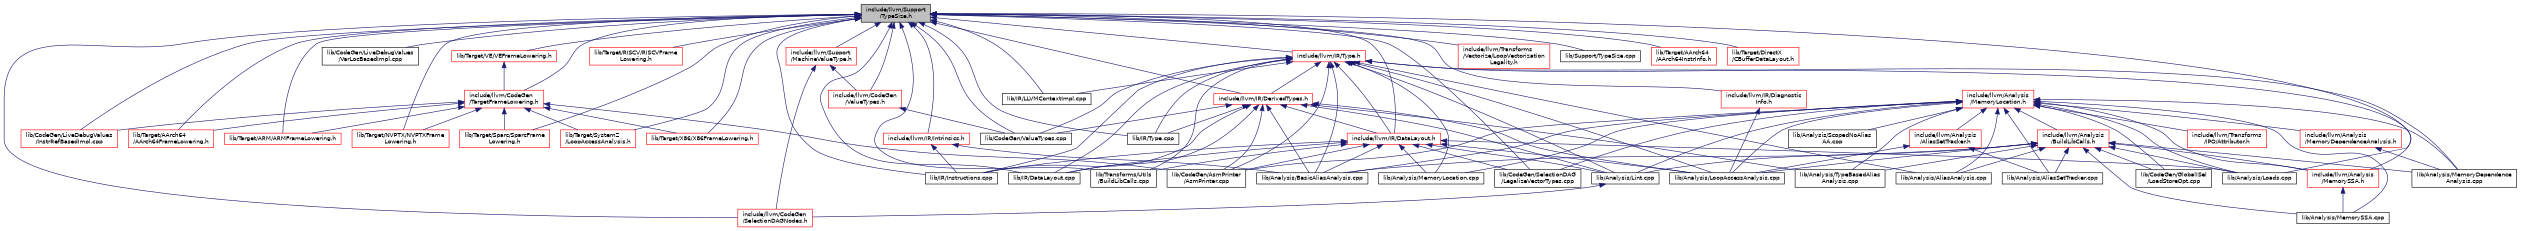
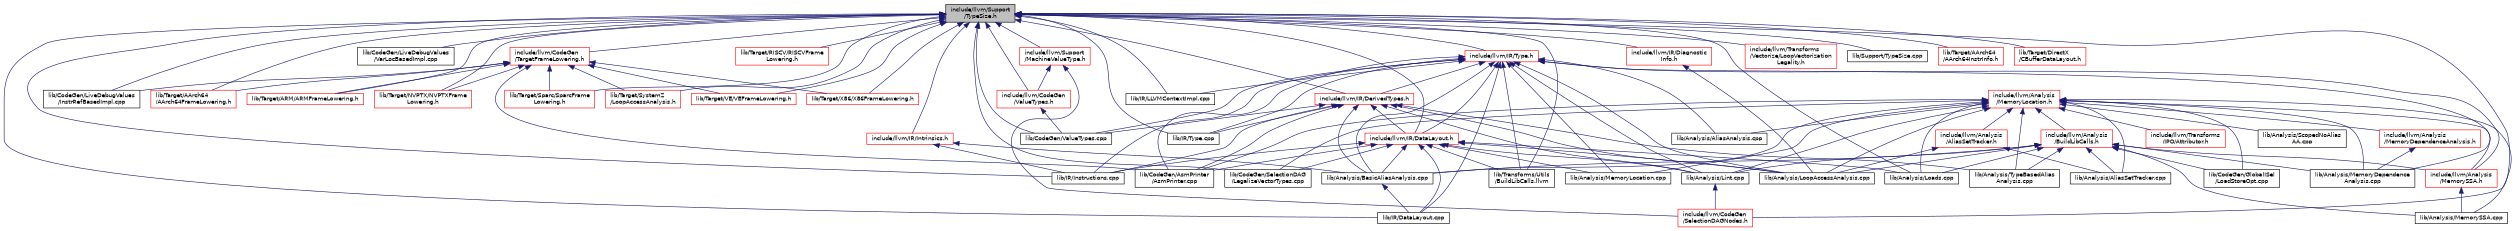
(504, 79) -> (657, 80)
(69, 139) -> (92, 99)
(1211, 144) -> (1398, 200)
(1996, 162) -> none
(1124, 178) -> (1522, 178)
